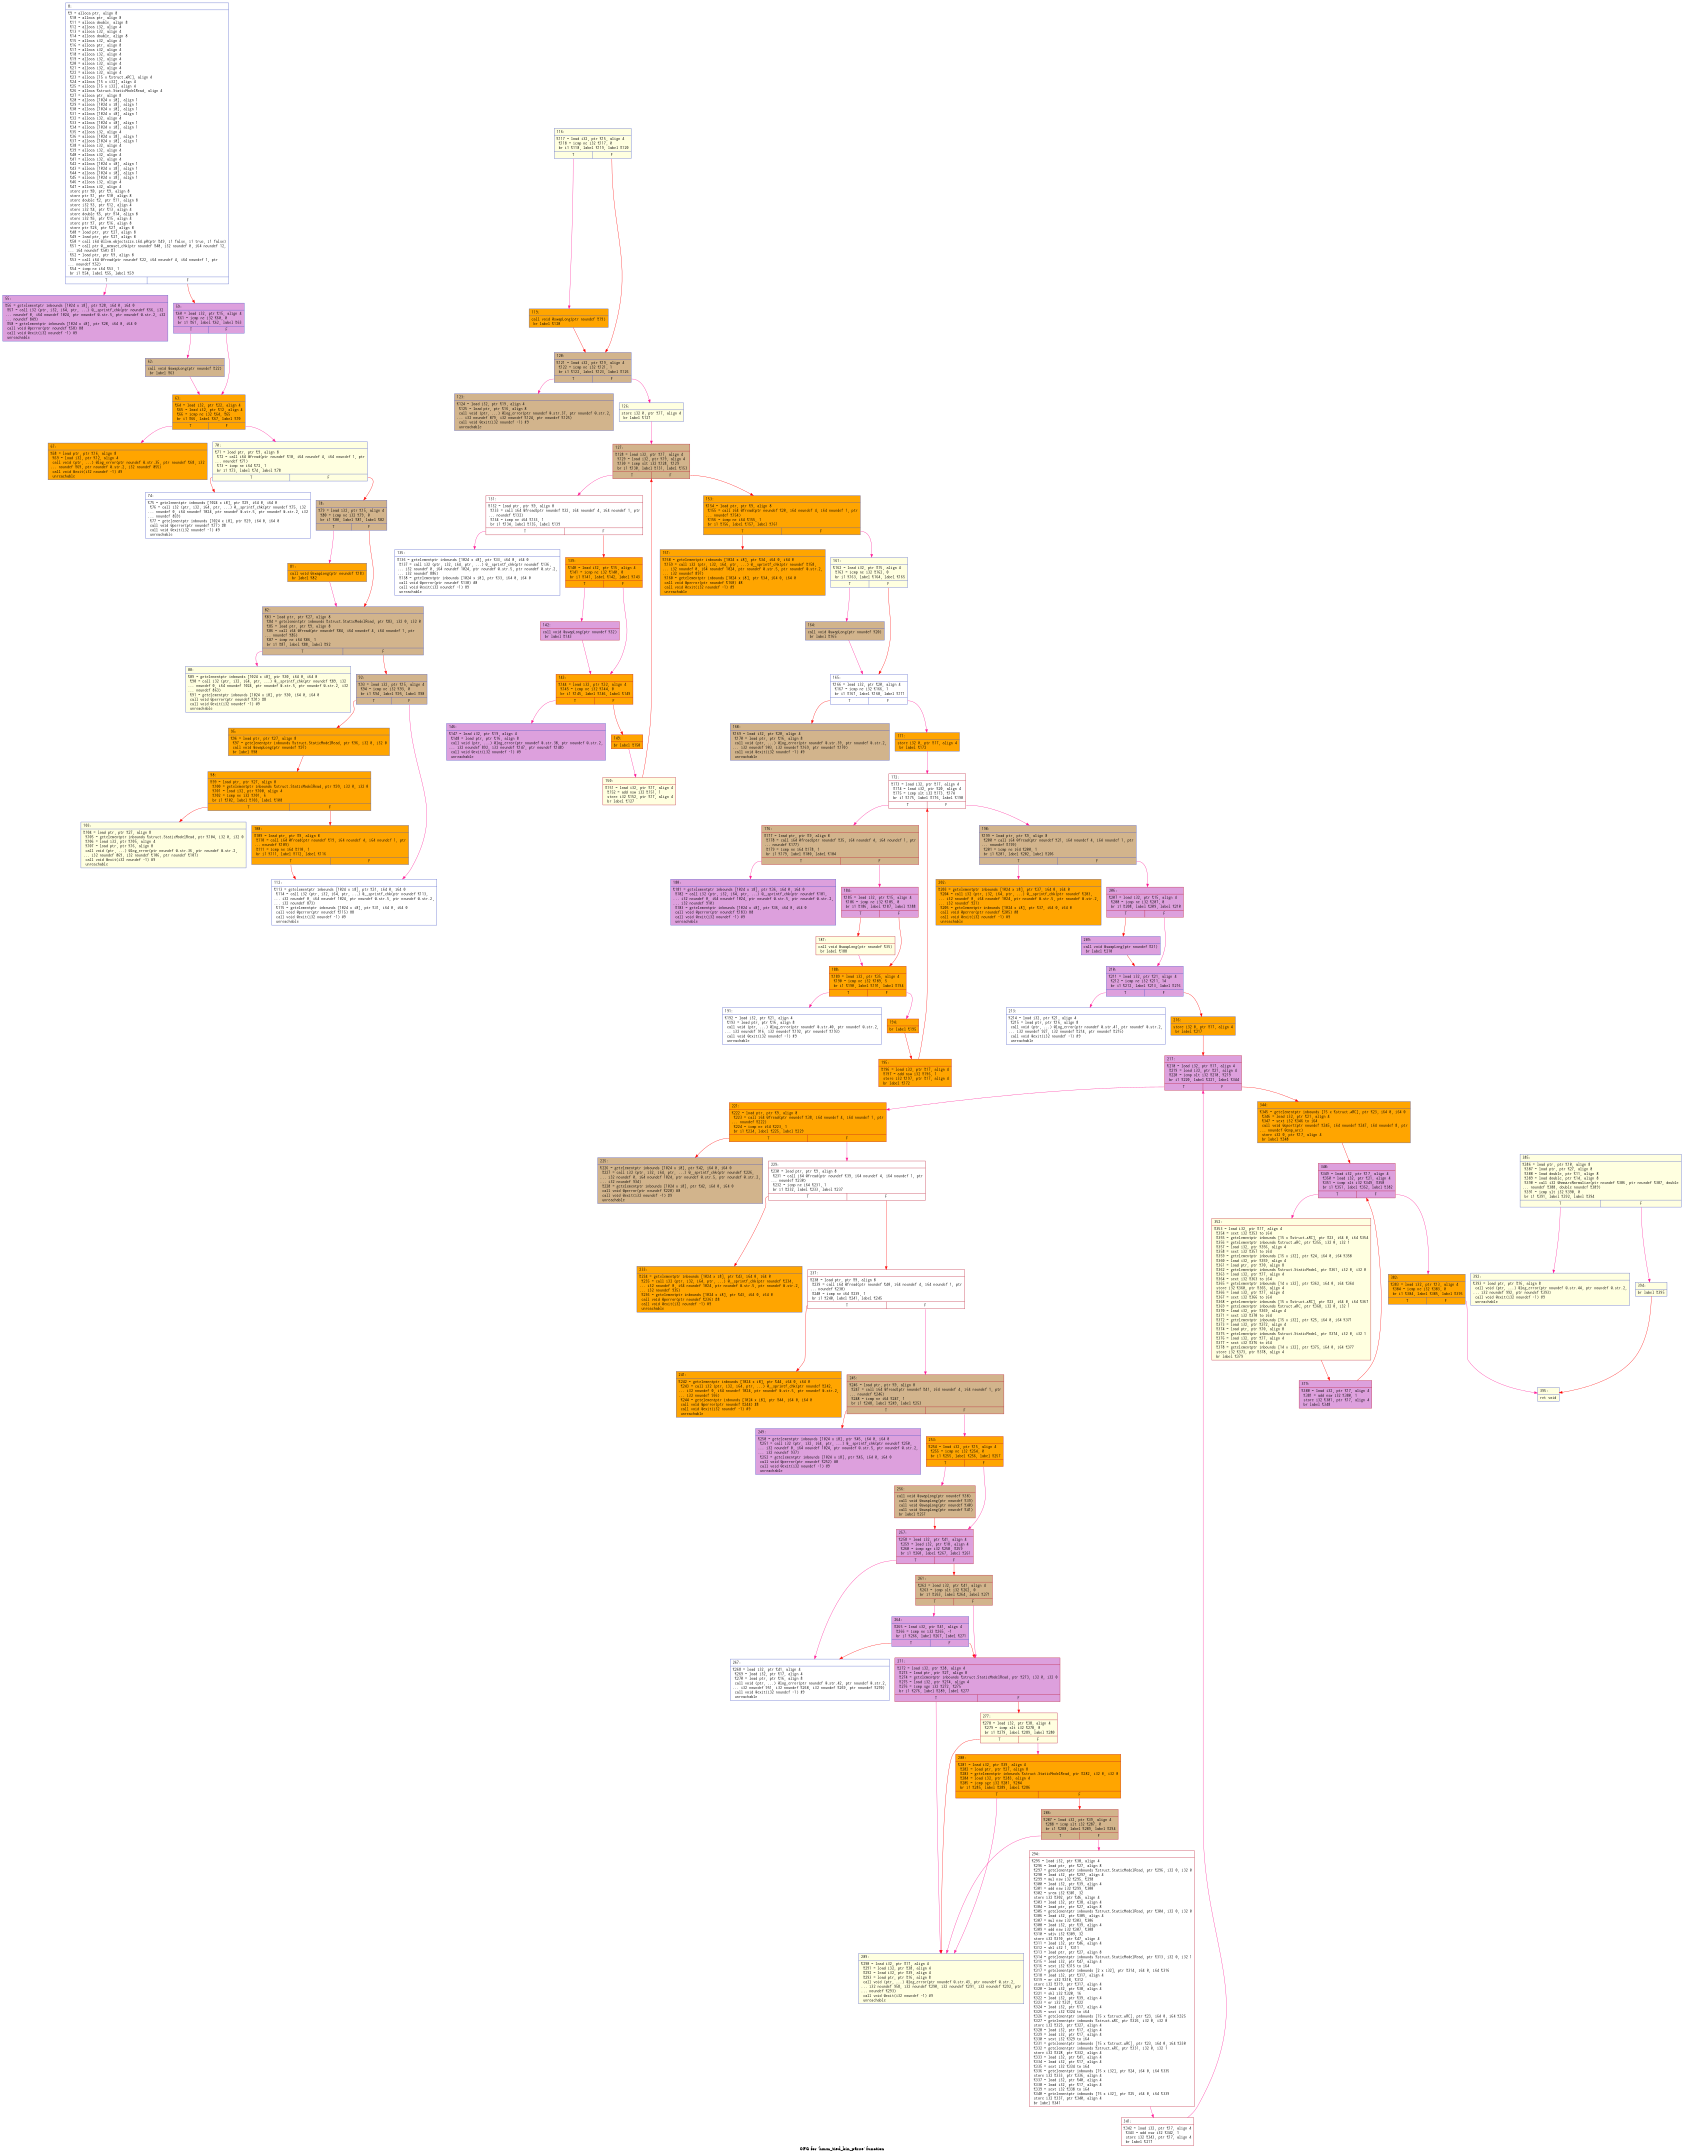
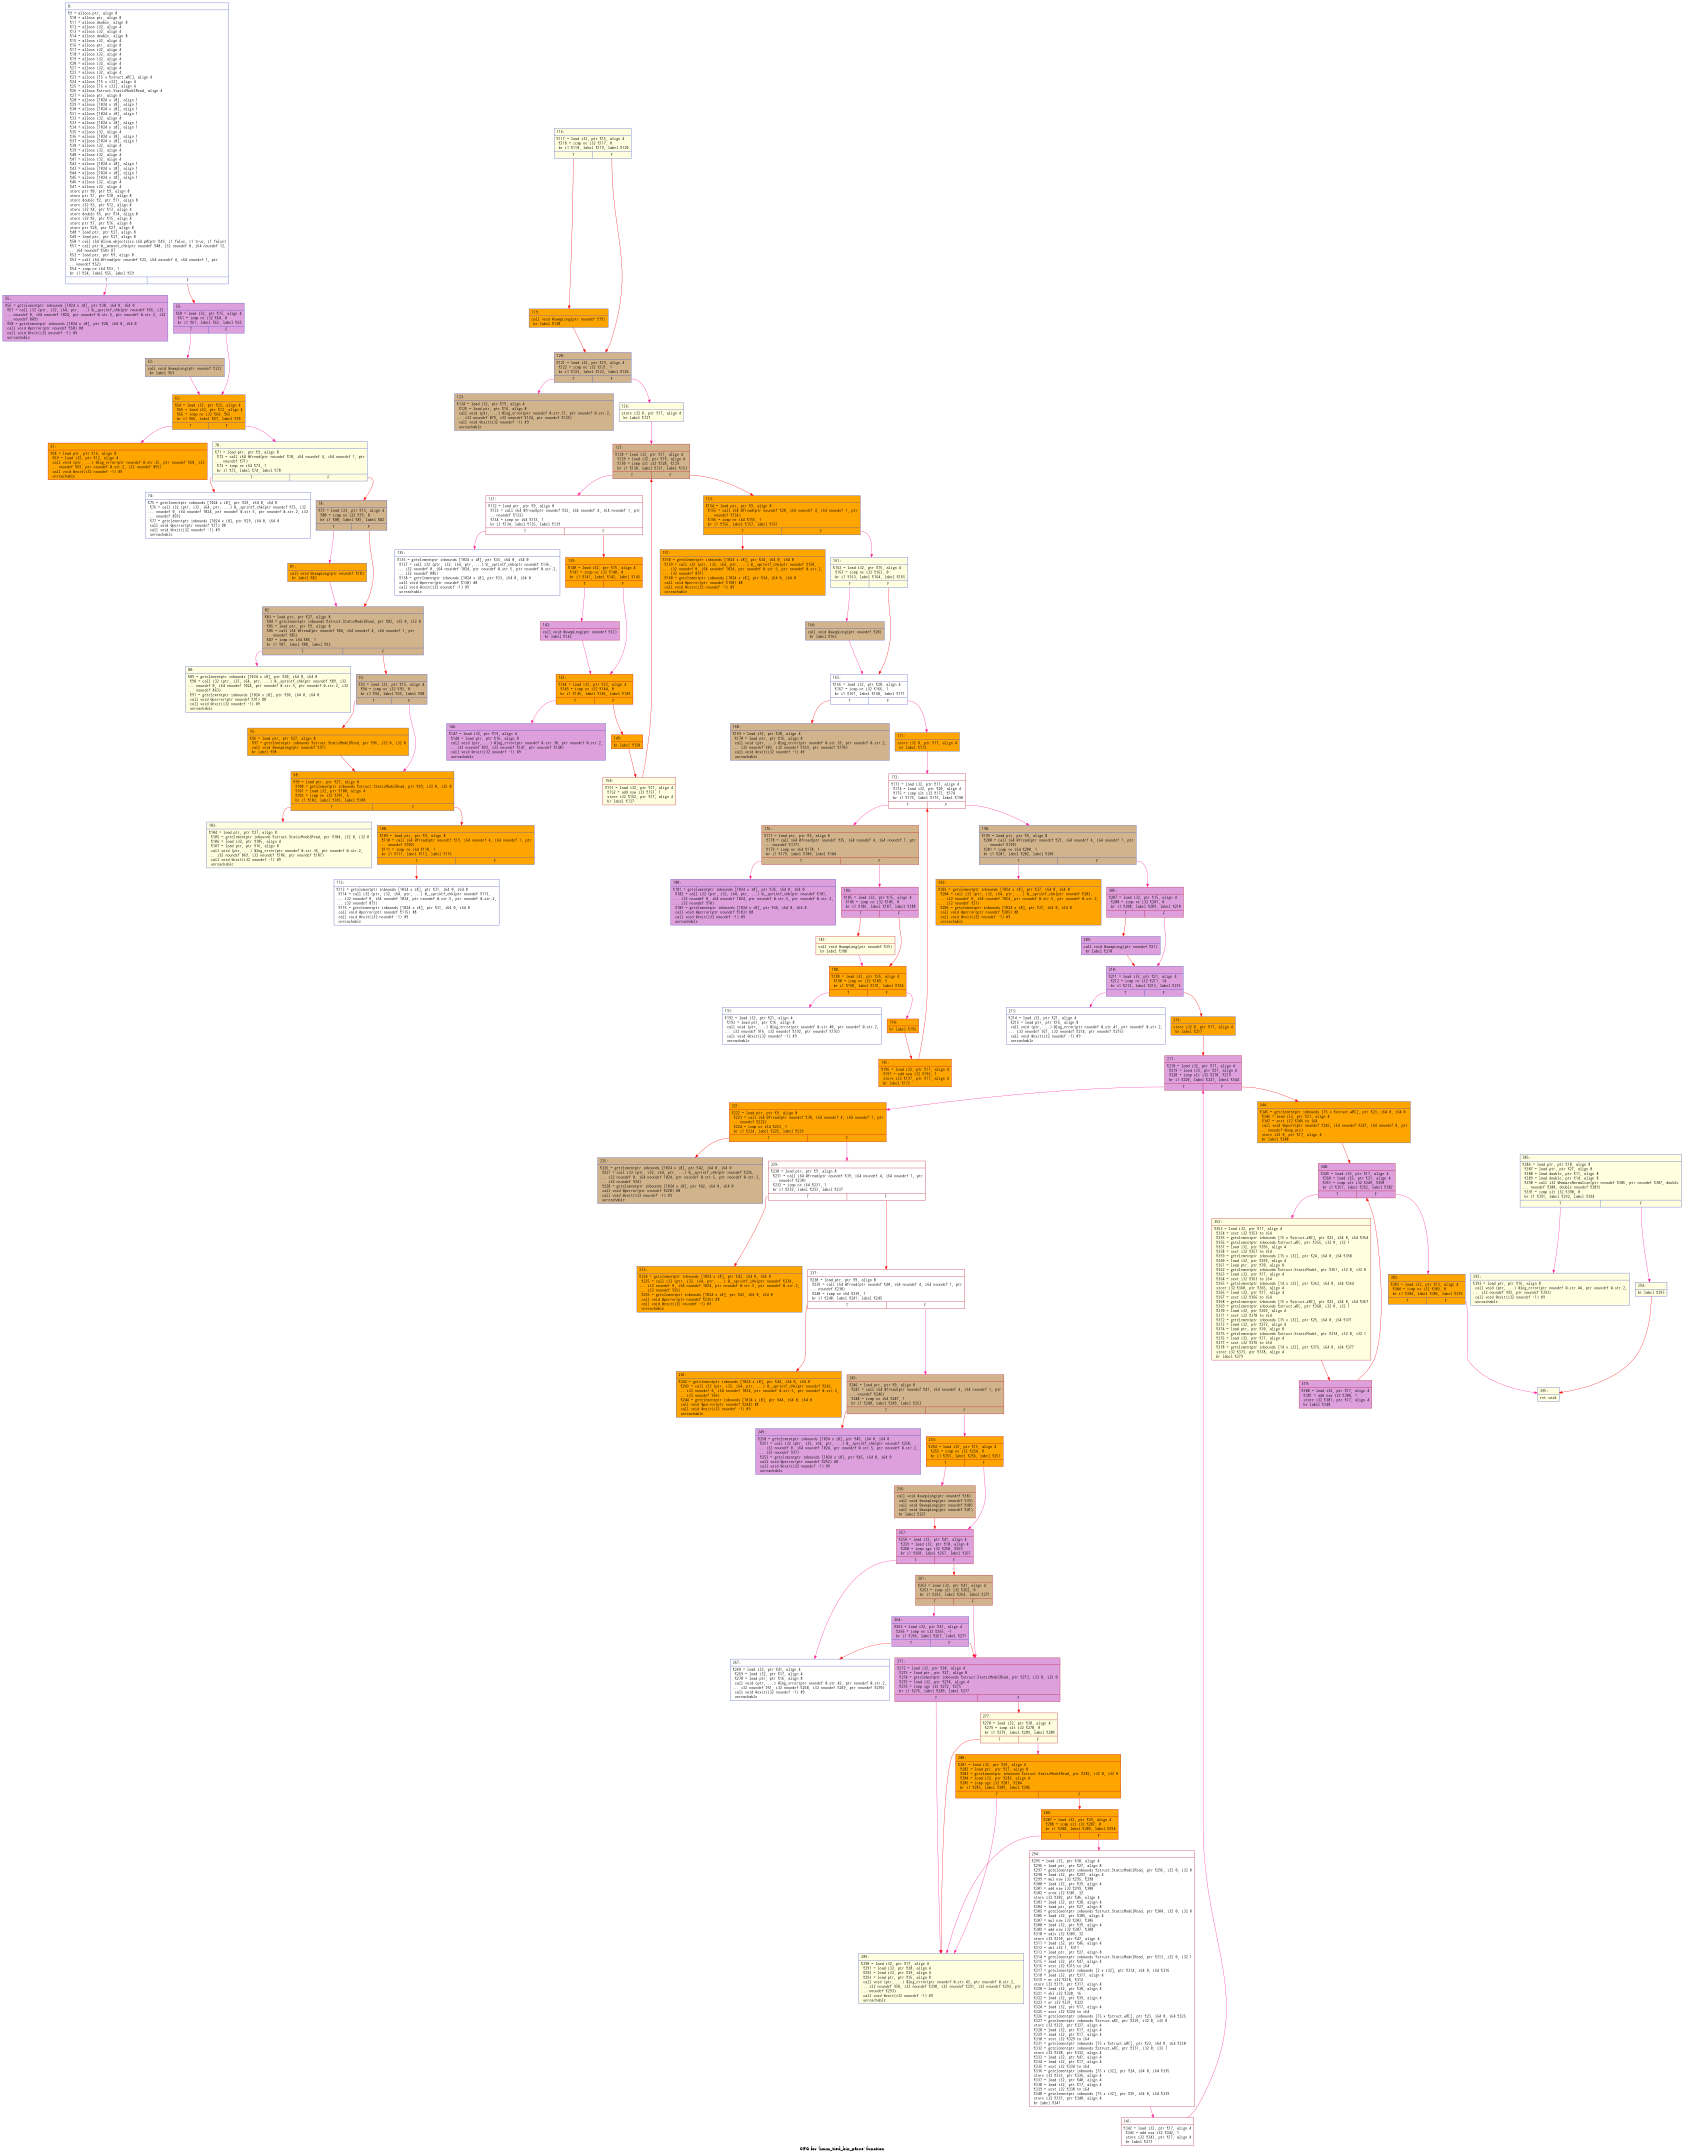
(572, 232) -> (572, 232)
(128, 461) -> (128, 461)
(632, 762) -> (632, 762)
(424, 793) -> (415, 738)
(1080, 1824) -> (1080, 1824)
